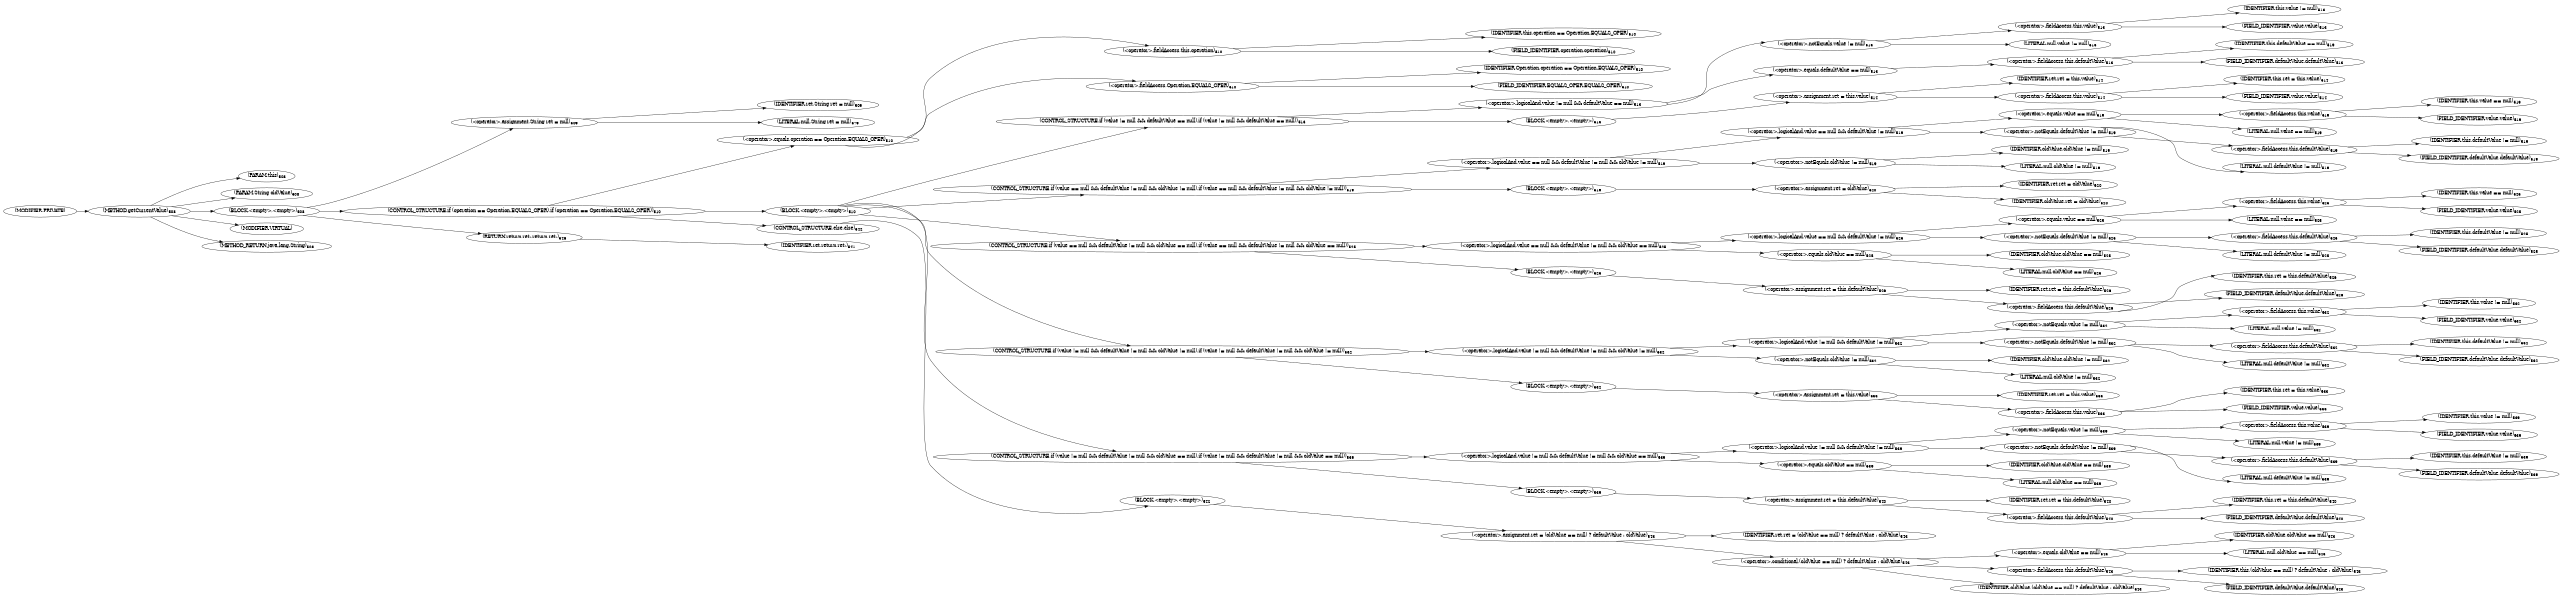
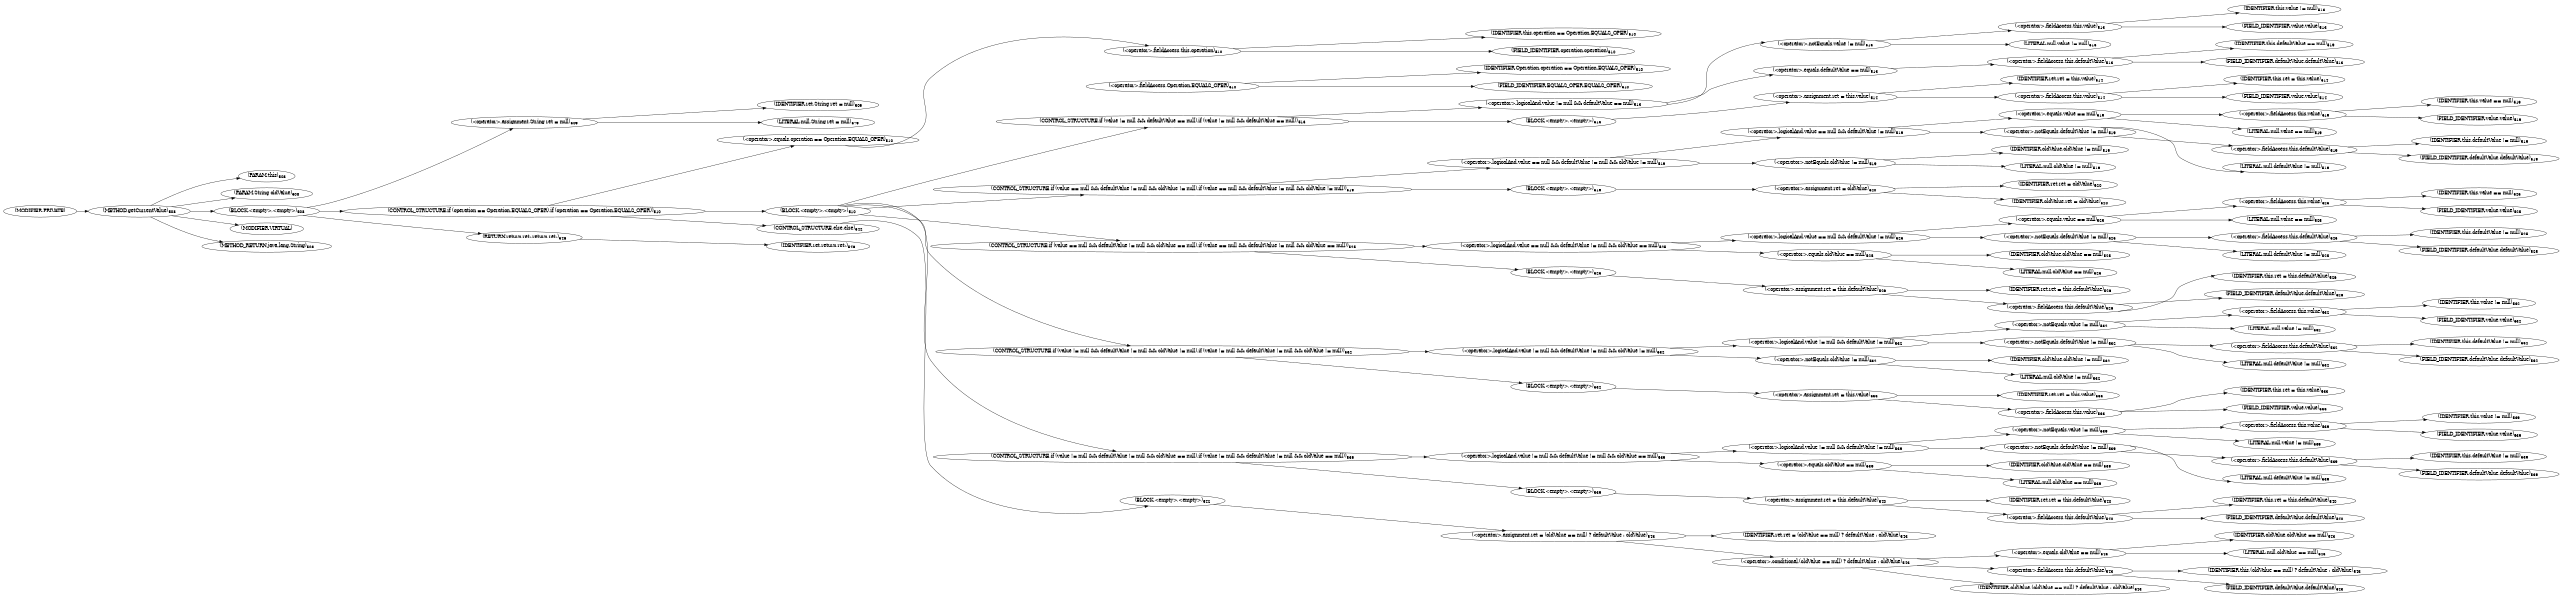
(1011, 84) -> none
(851, 246) -> (851, 246)
